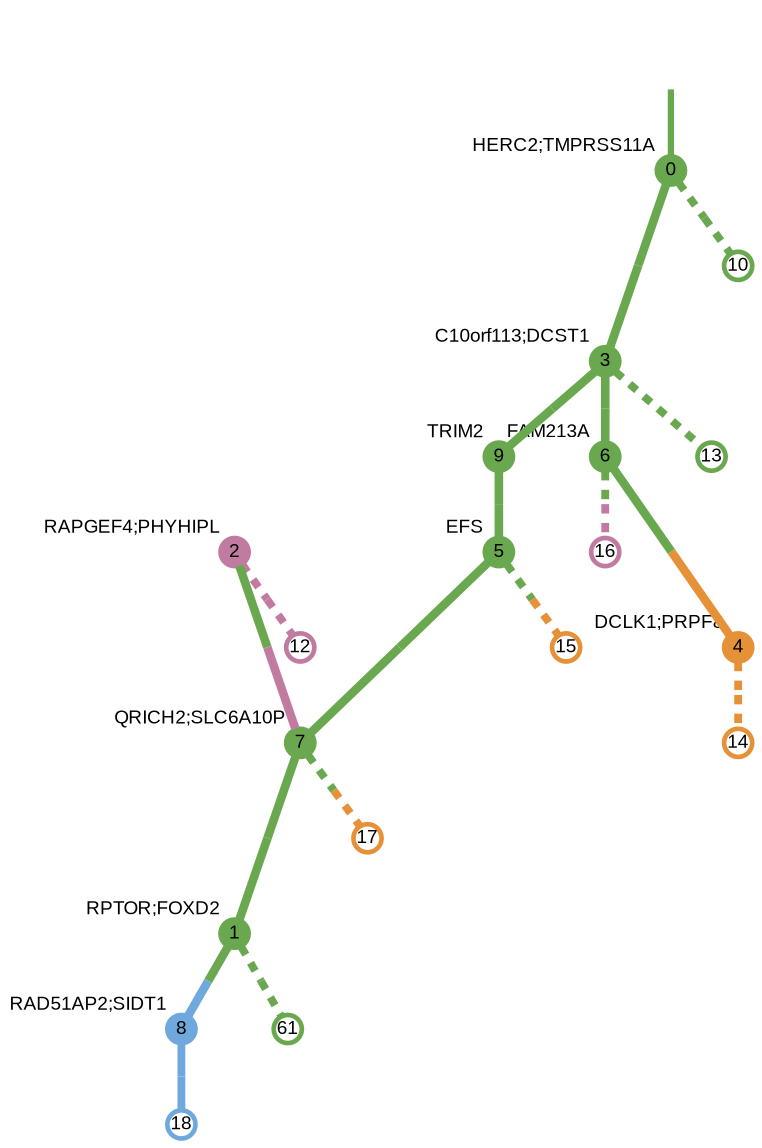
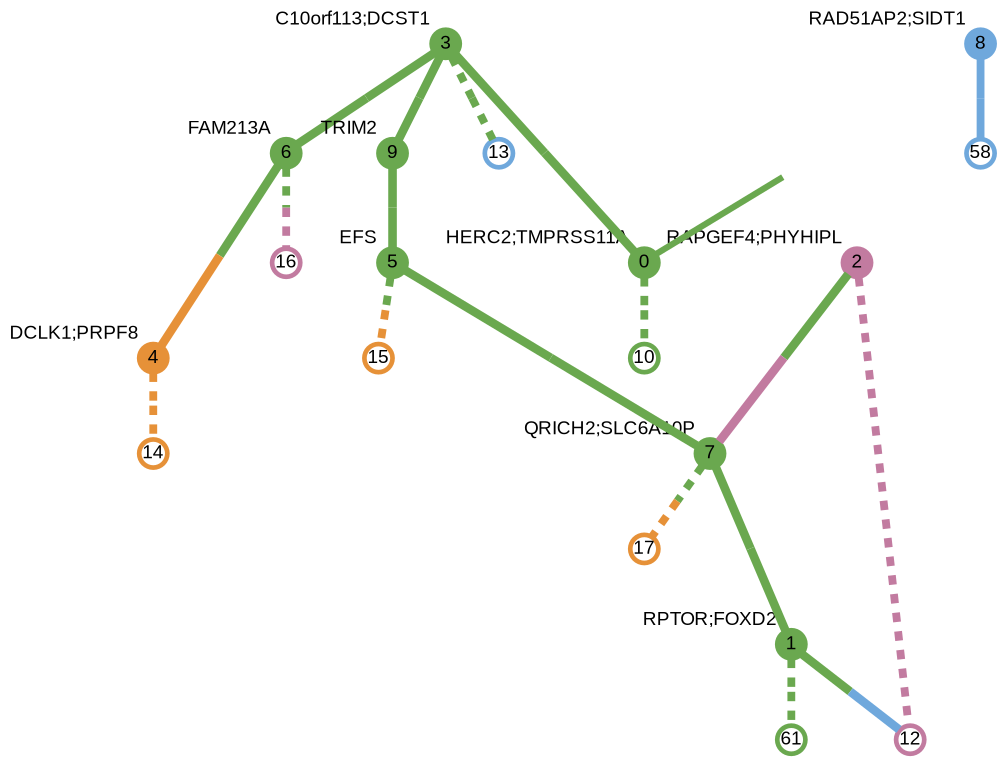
(638, 266) -> (545, 153)
(712, 457) -> (499, 153)
(208, 981) -> (850, 692)
(181, 1124) -> (981, 153)
